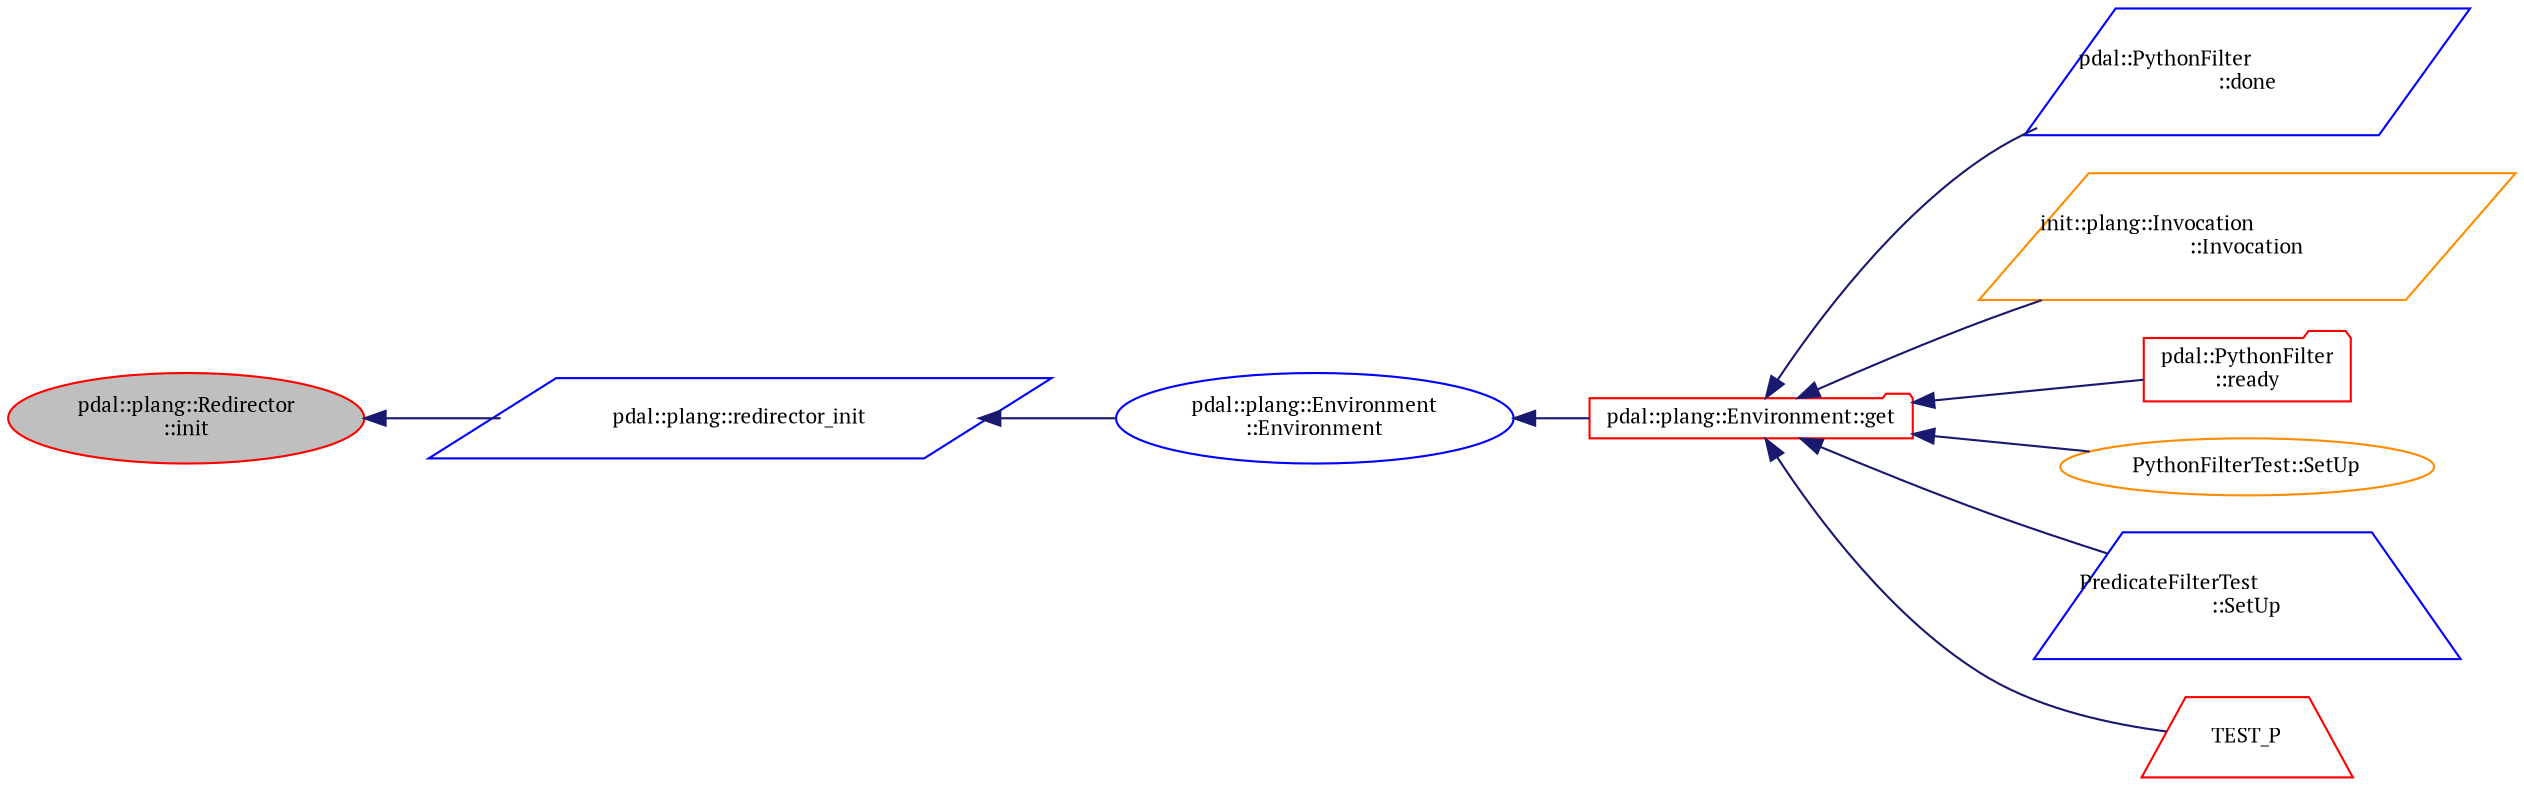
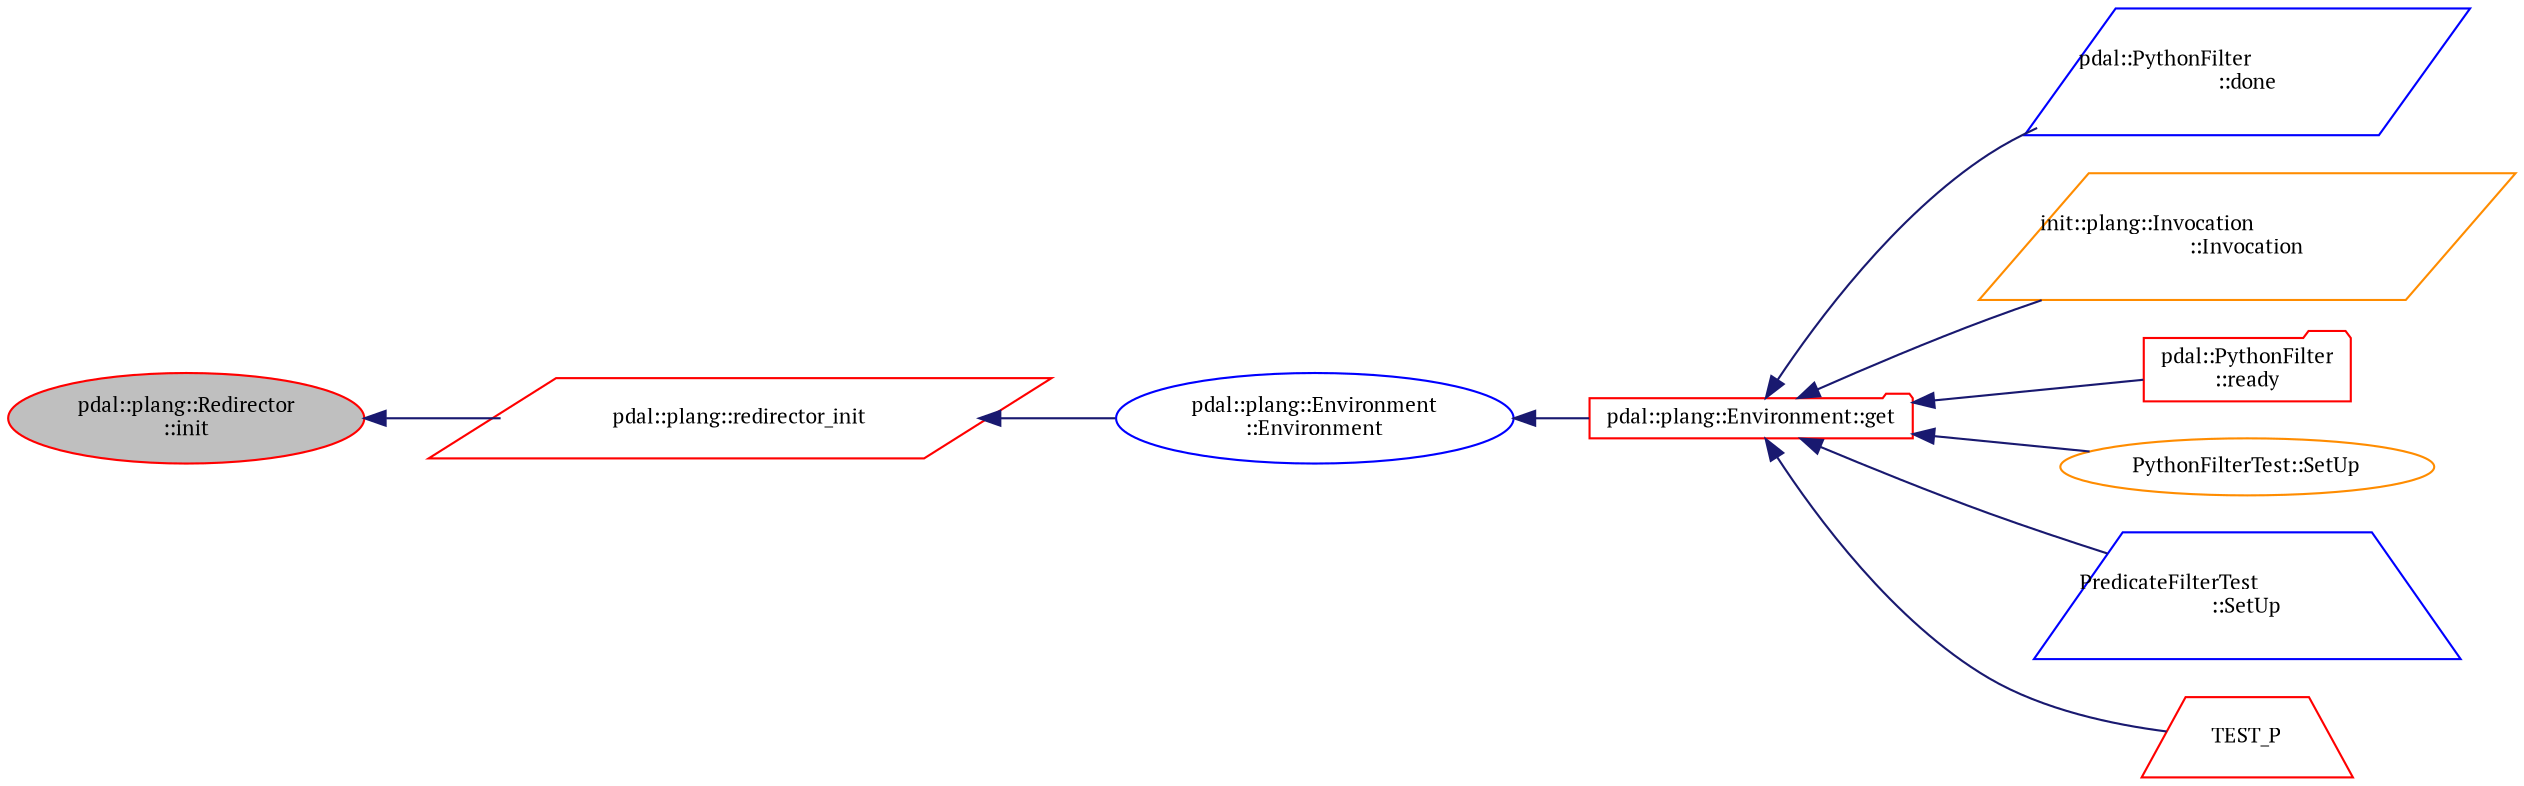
(740, 418) -> (740, 418)
